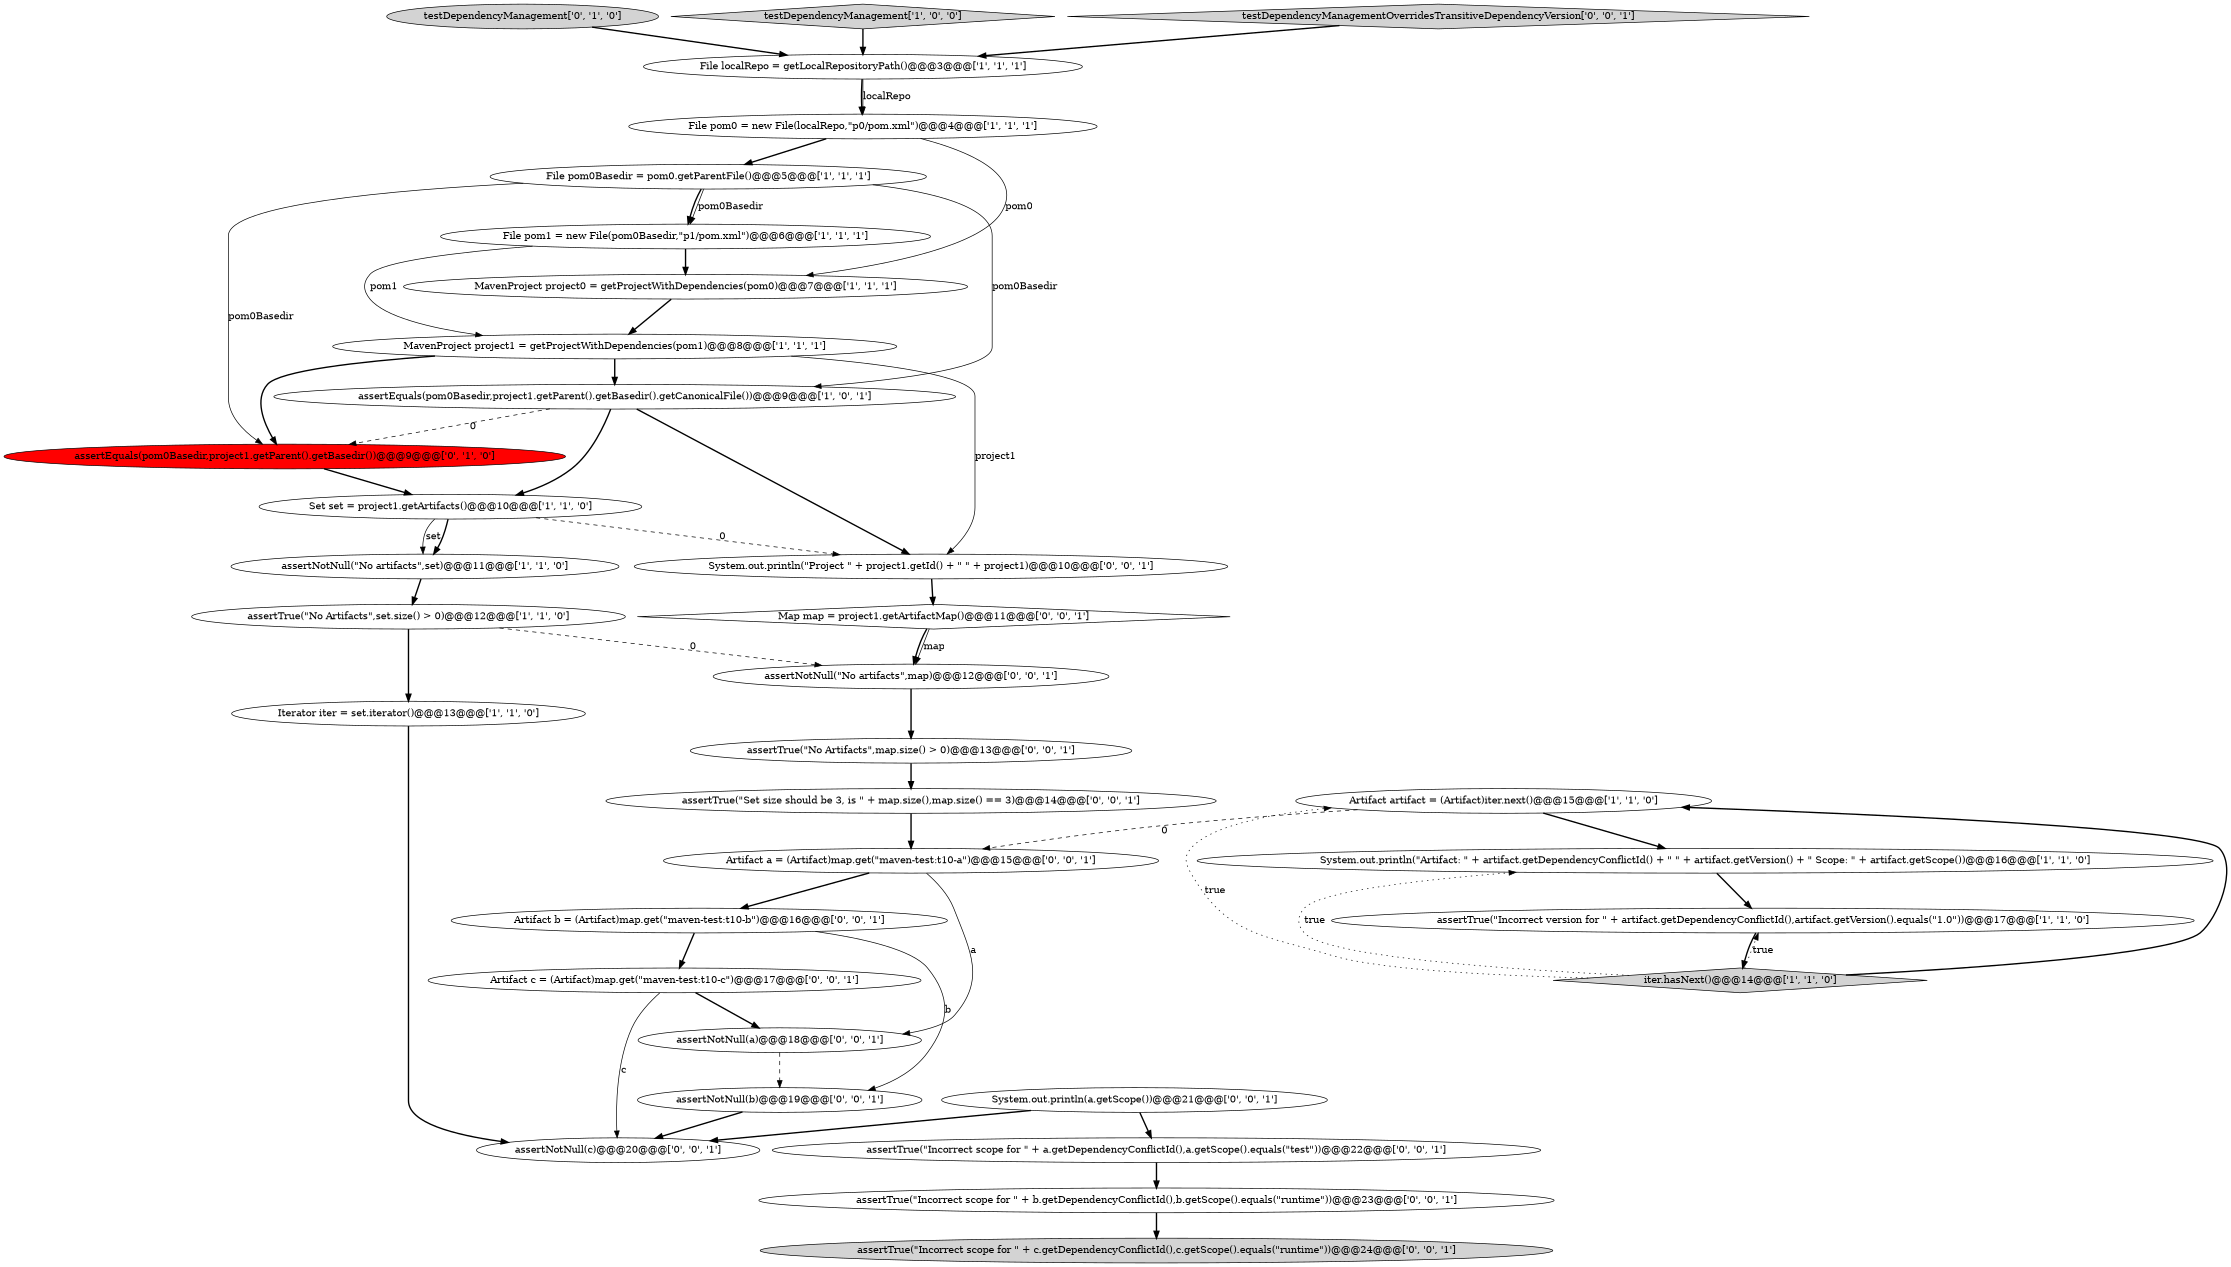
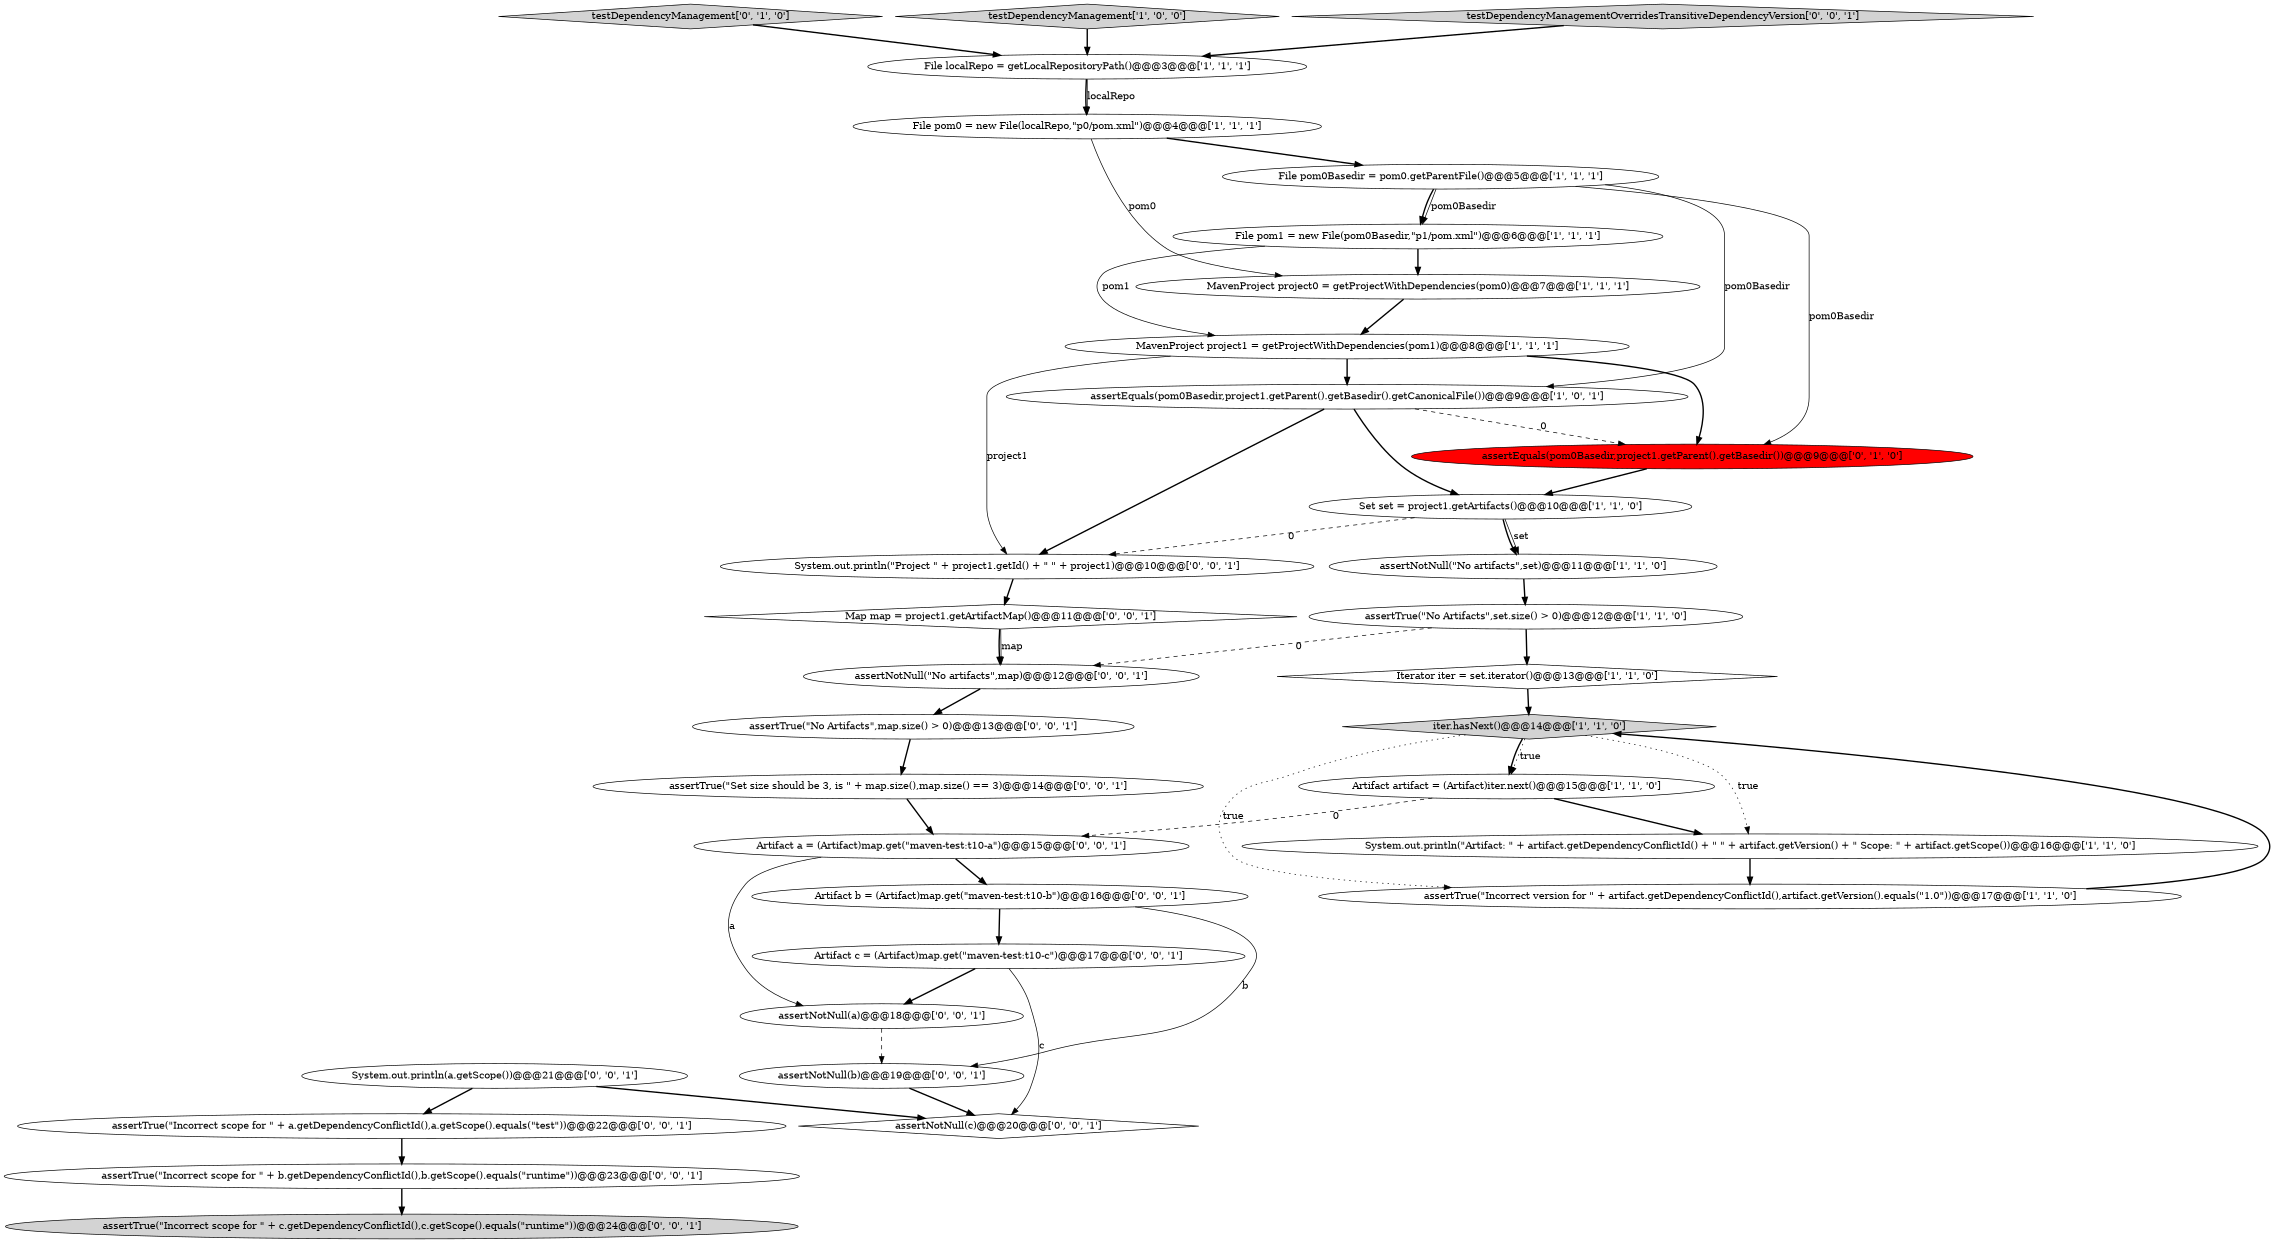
(523, 16) -> (691, 16)
(408, 714) -> (1527, 676)
(408, 967) -> (1528, 698)
(618, 1150) -> (999, 1126)
